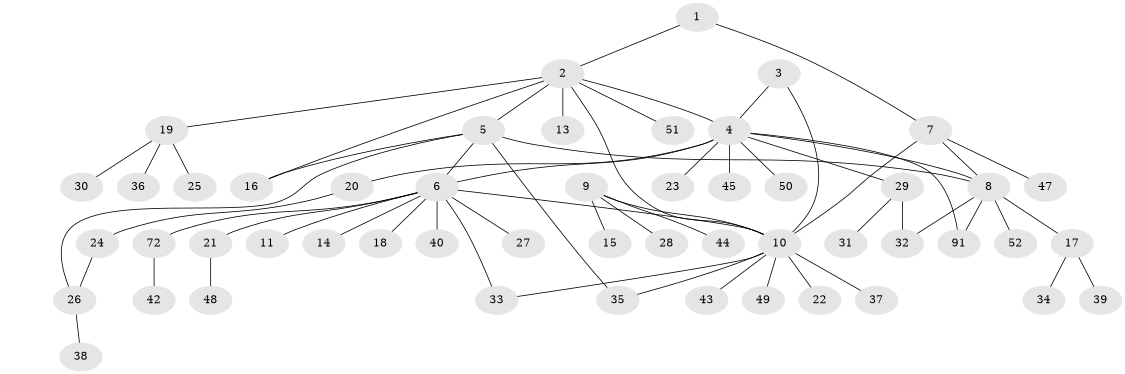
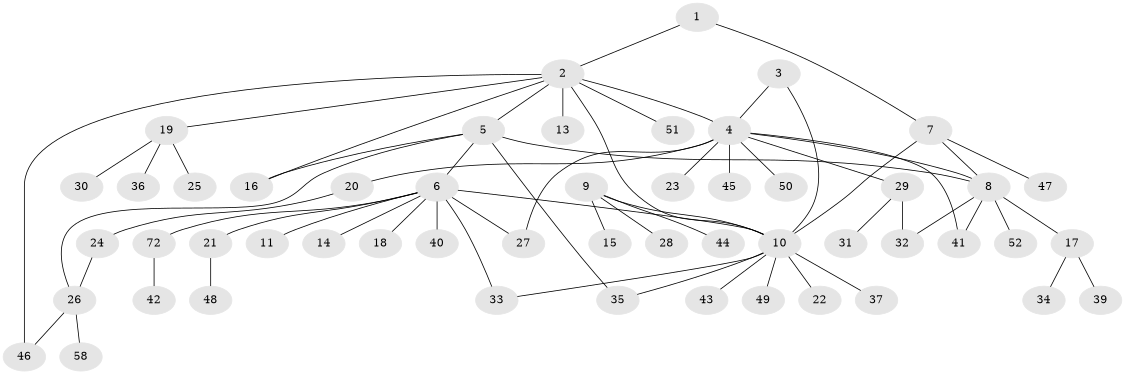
(528, 169) -> (585, 158)
(959, 244) -> (959, 244)
none -> (24, 357)
(81, 357) -> (81, 357)
